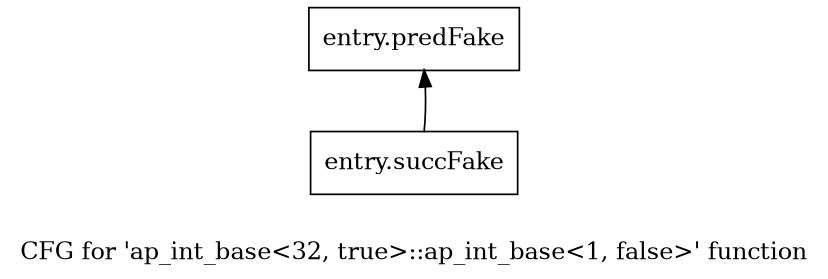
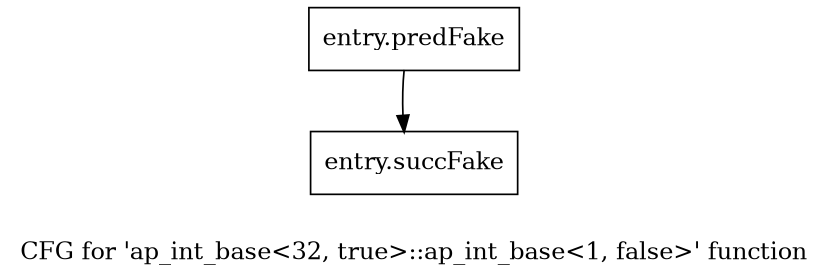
(425, 110) -> (403, 93)
